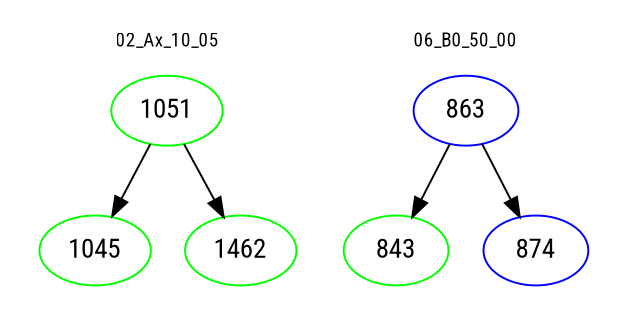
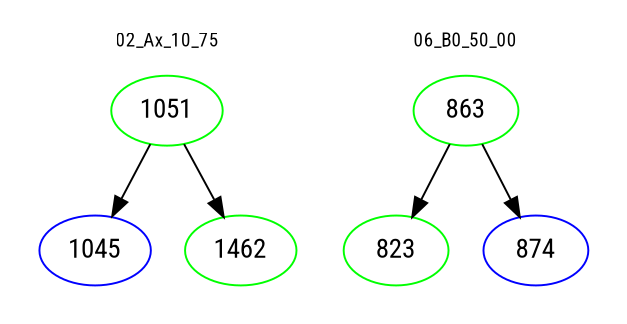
(168, 42) -> (168, 42)
(466, 111) -> (466, 111)
(95, 250) -> (95, 250)
(396, 250) -> (396, 250)
